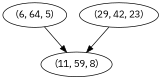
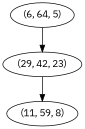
(53, 37) -> (42, 36)
